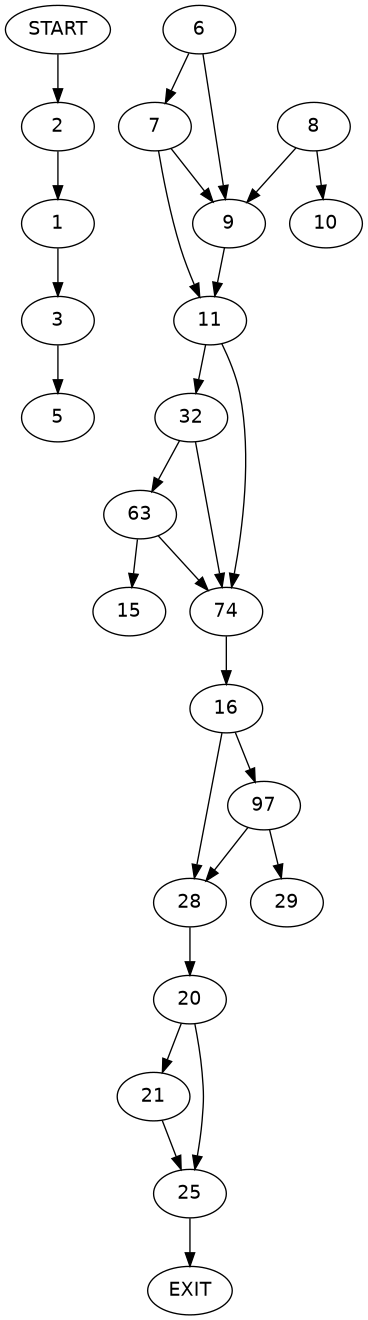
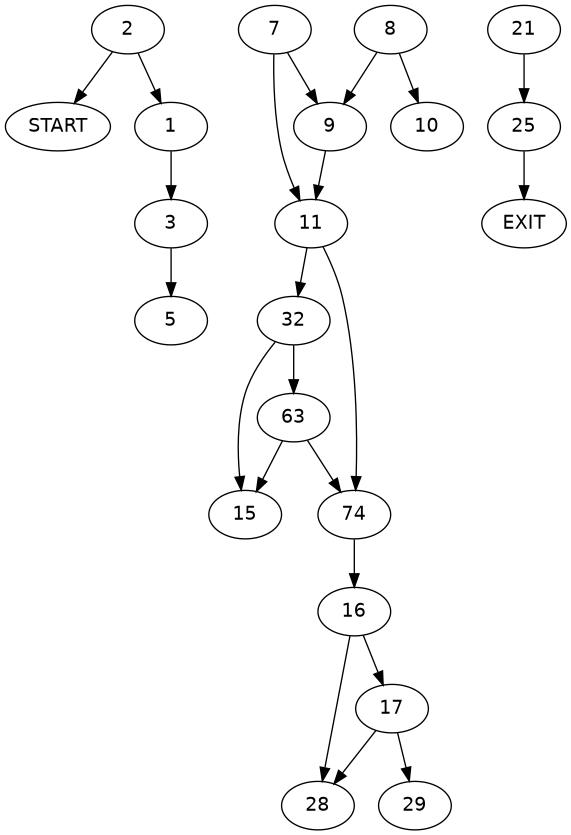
(199, 30) -> none
(58, 72) -> (98, 72)
(208, 508) -> (242, 405)
(264, 806) -> (392, 709)
(190, 1000) -> none
